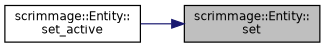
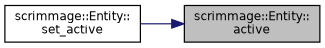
(252, 24) -> (252, 24)
